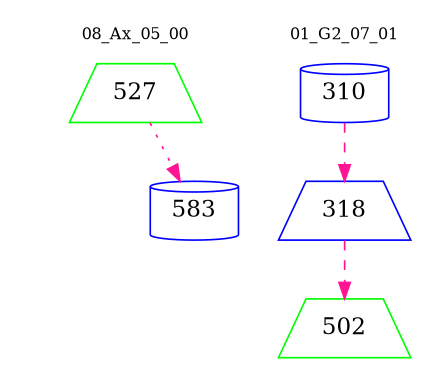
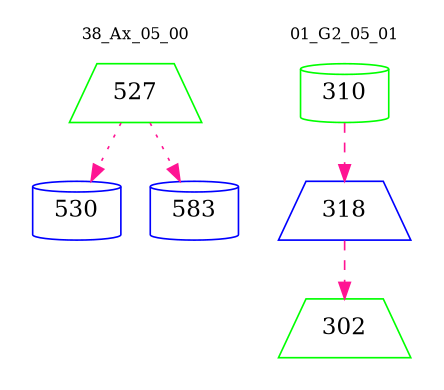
(136, 35) -> (136, 35)
(345, 35) -> (345, 35)
(345, 93) -> (345, 93)
none -> (77, 211)
(345, 328) -> (345, 328)
